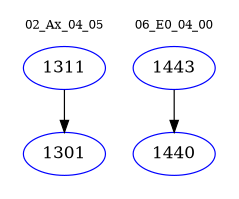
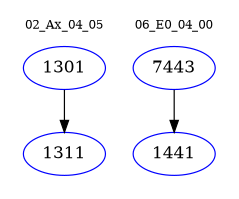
(174, 68) -> (174, 68)
(64, 105) -> (64, 105)
(174, 154) -> (174, 154)
